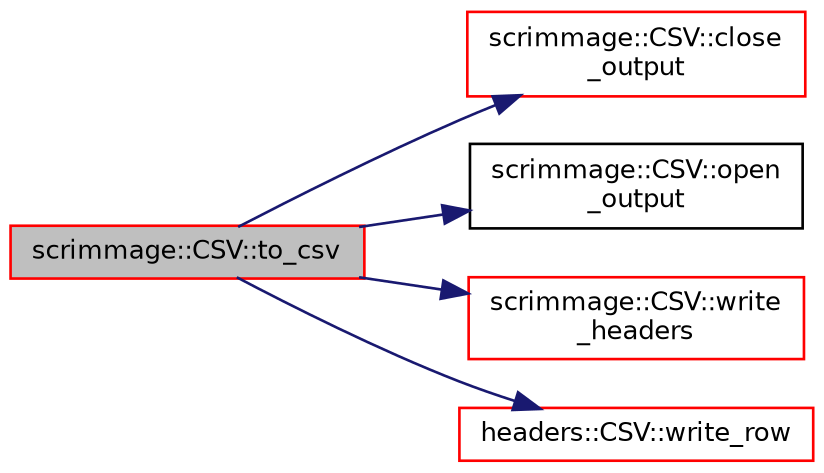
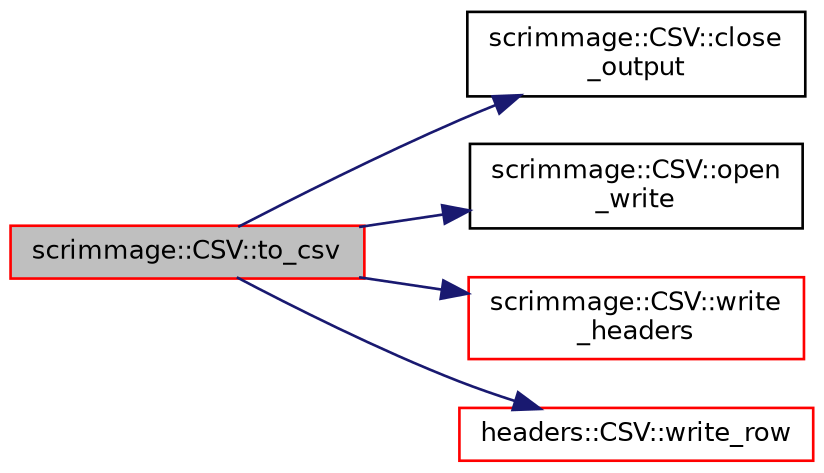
(636, 54) -> (636, 54)
(636, 186) -> (636, 186)
